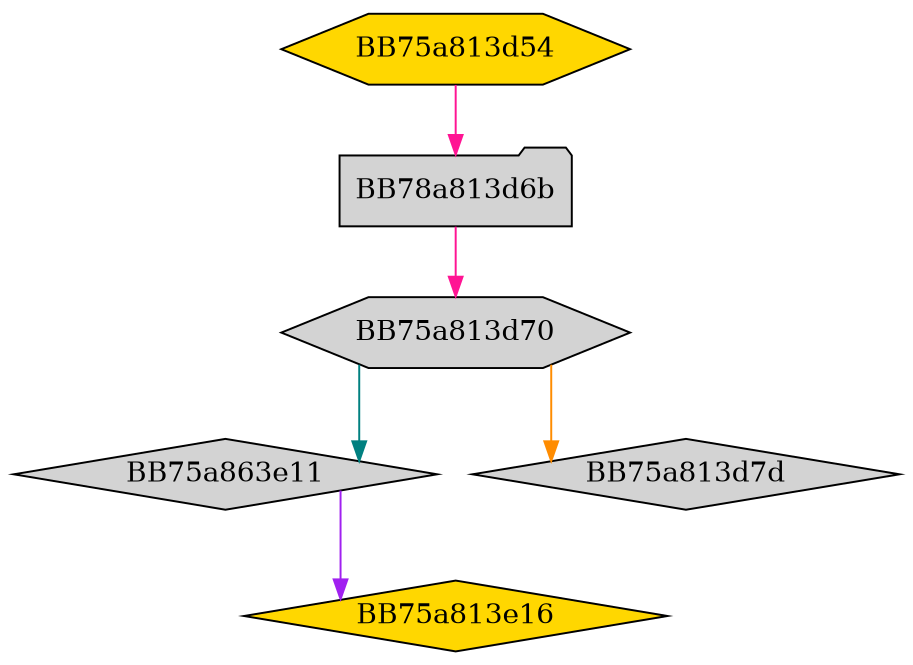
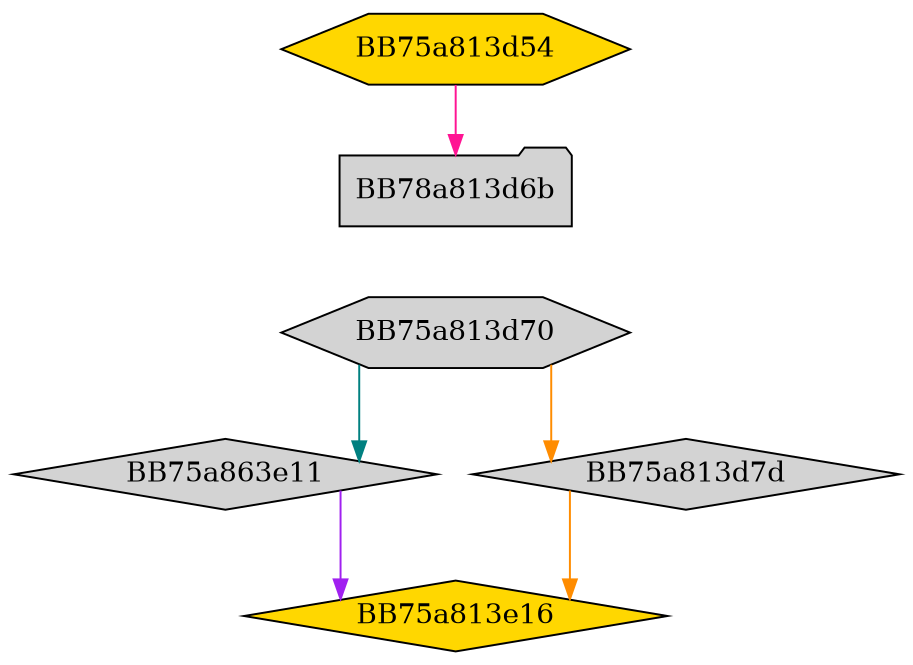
(456, 252) -> none
none -> (570, 535)
